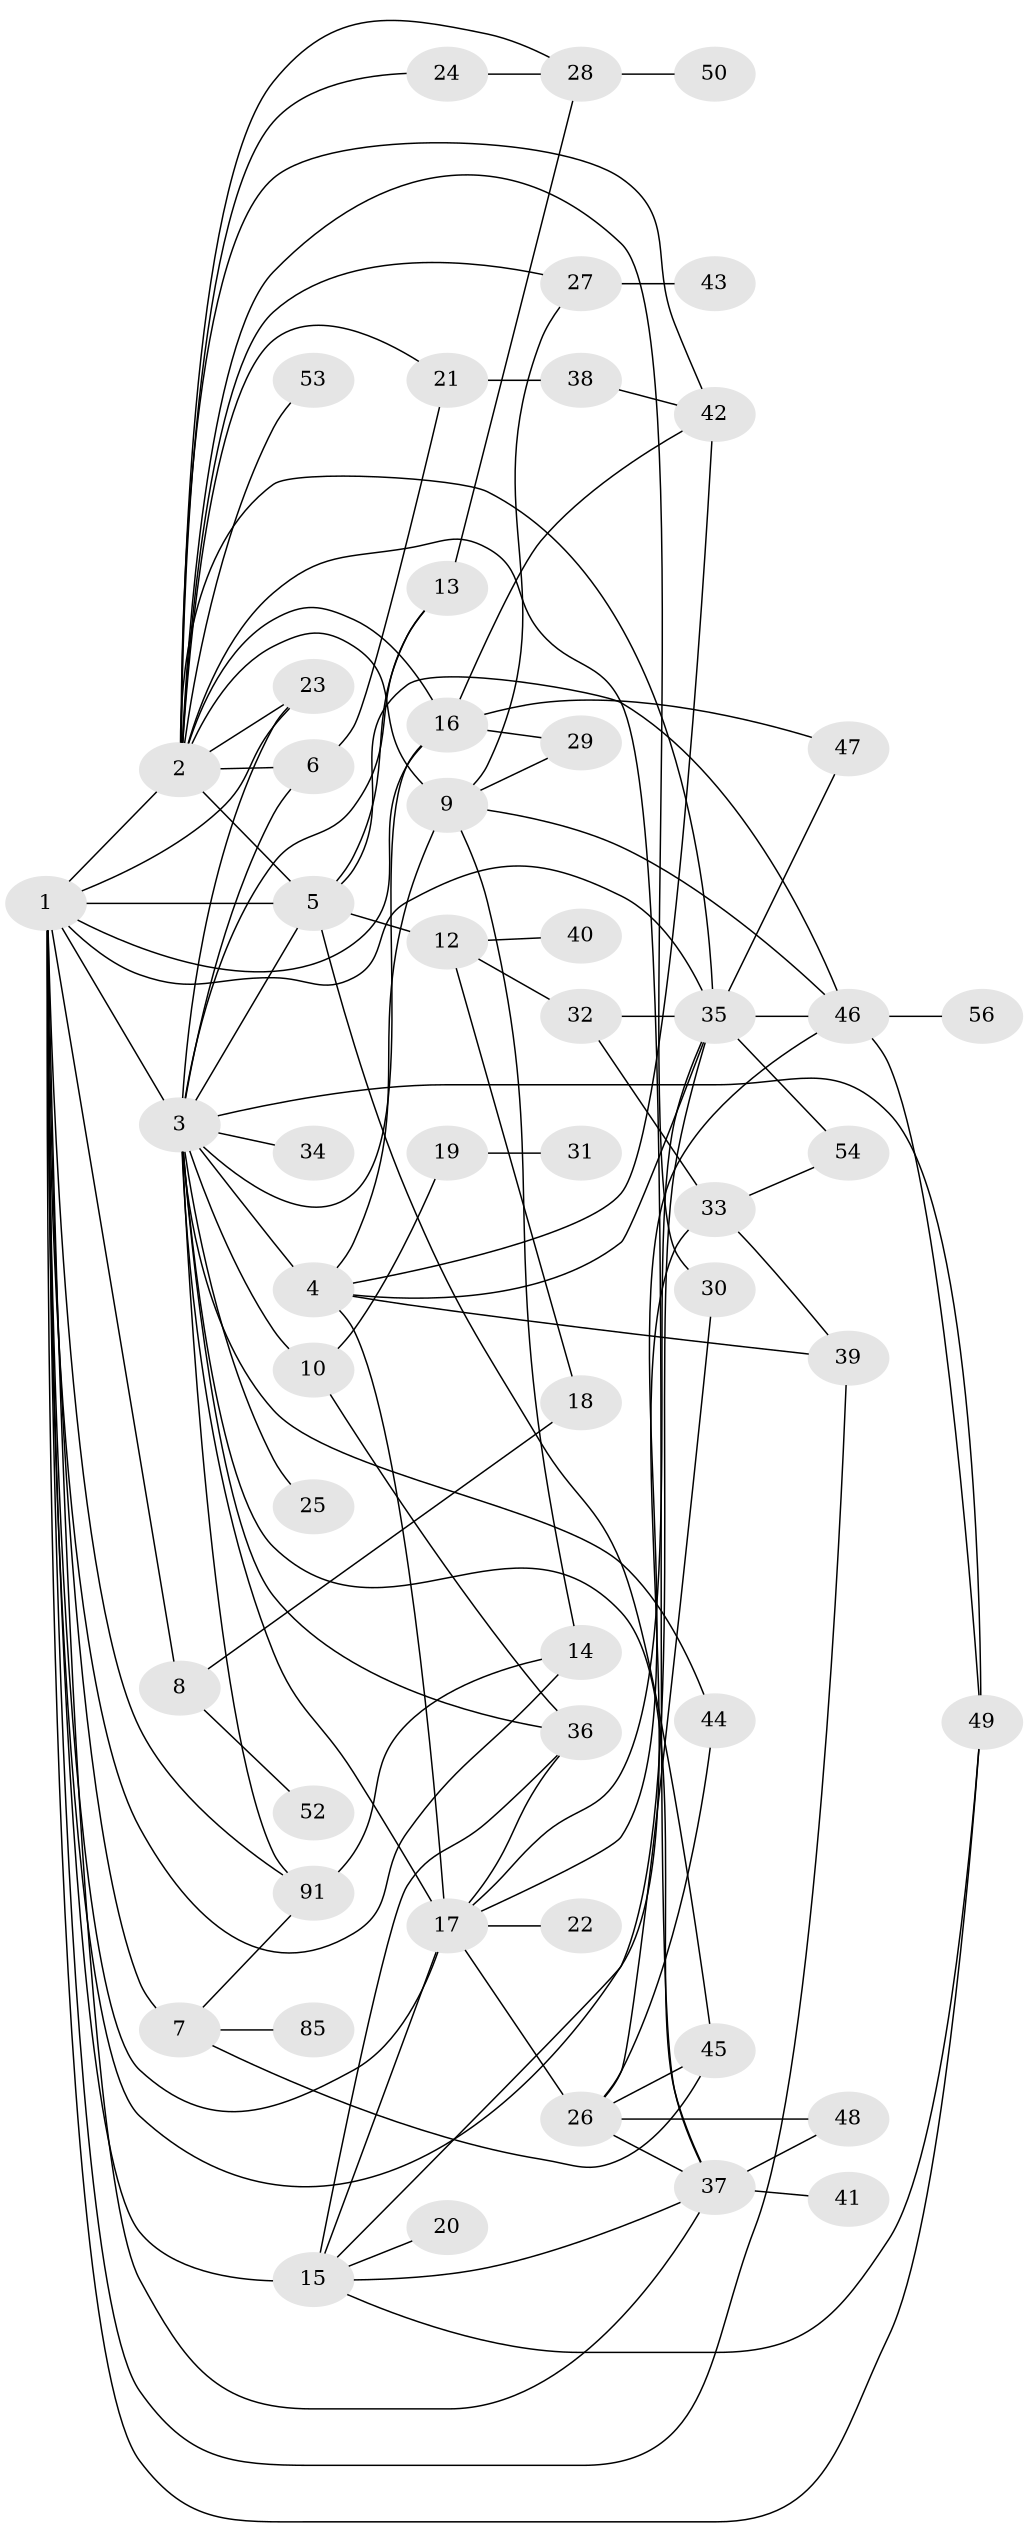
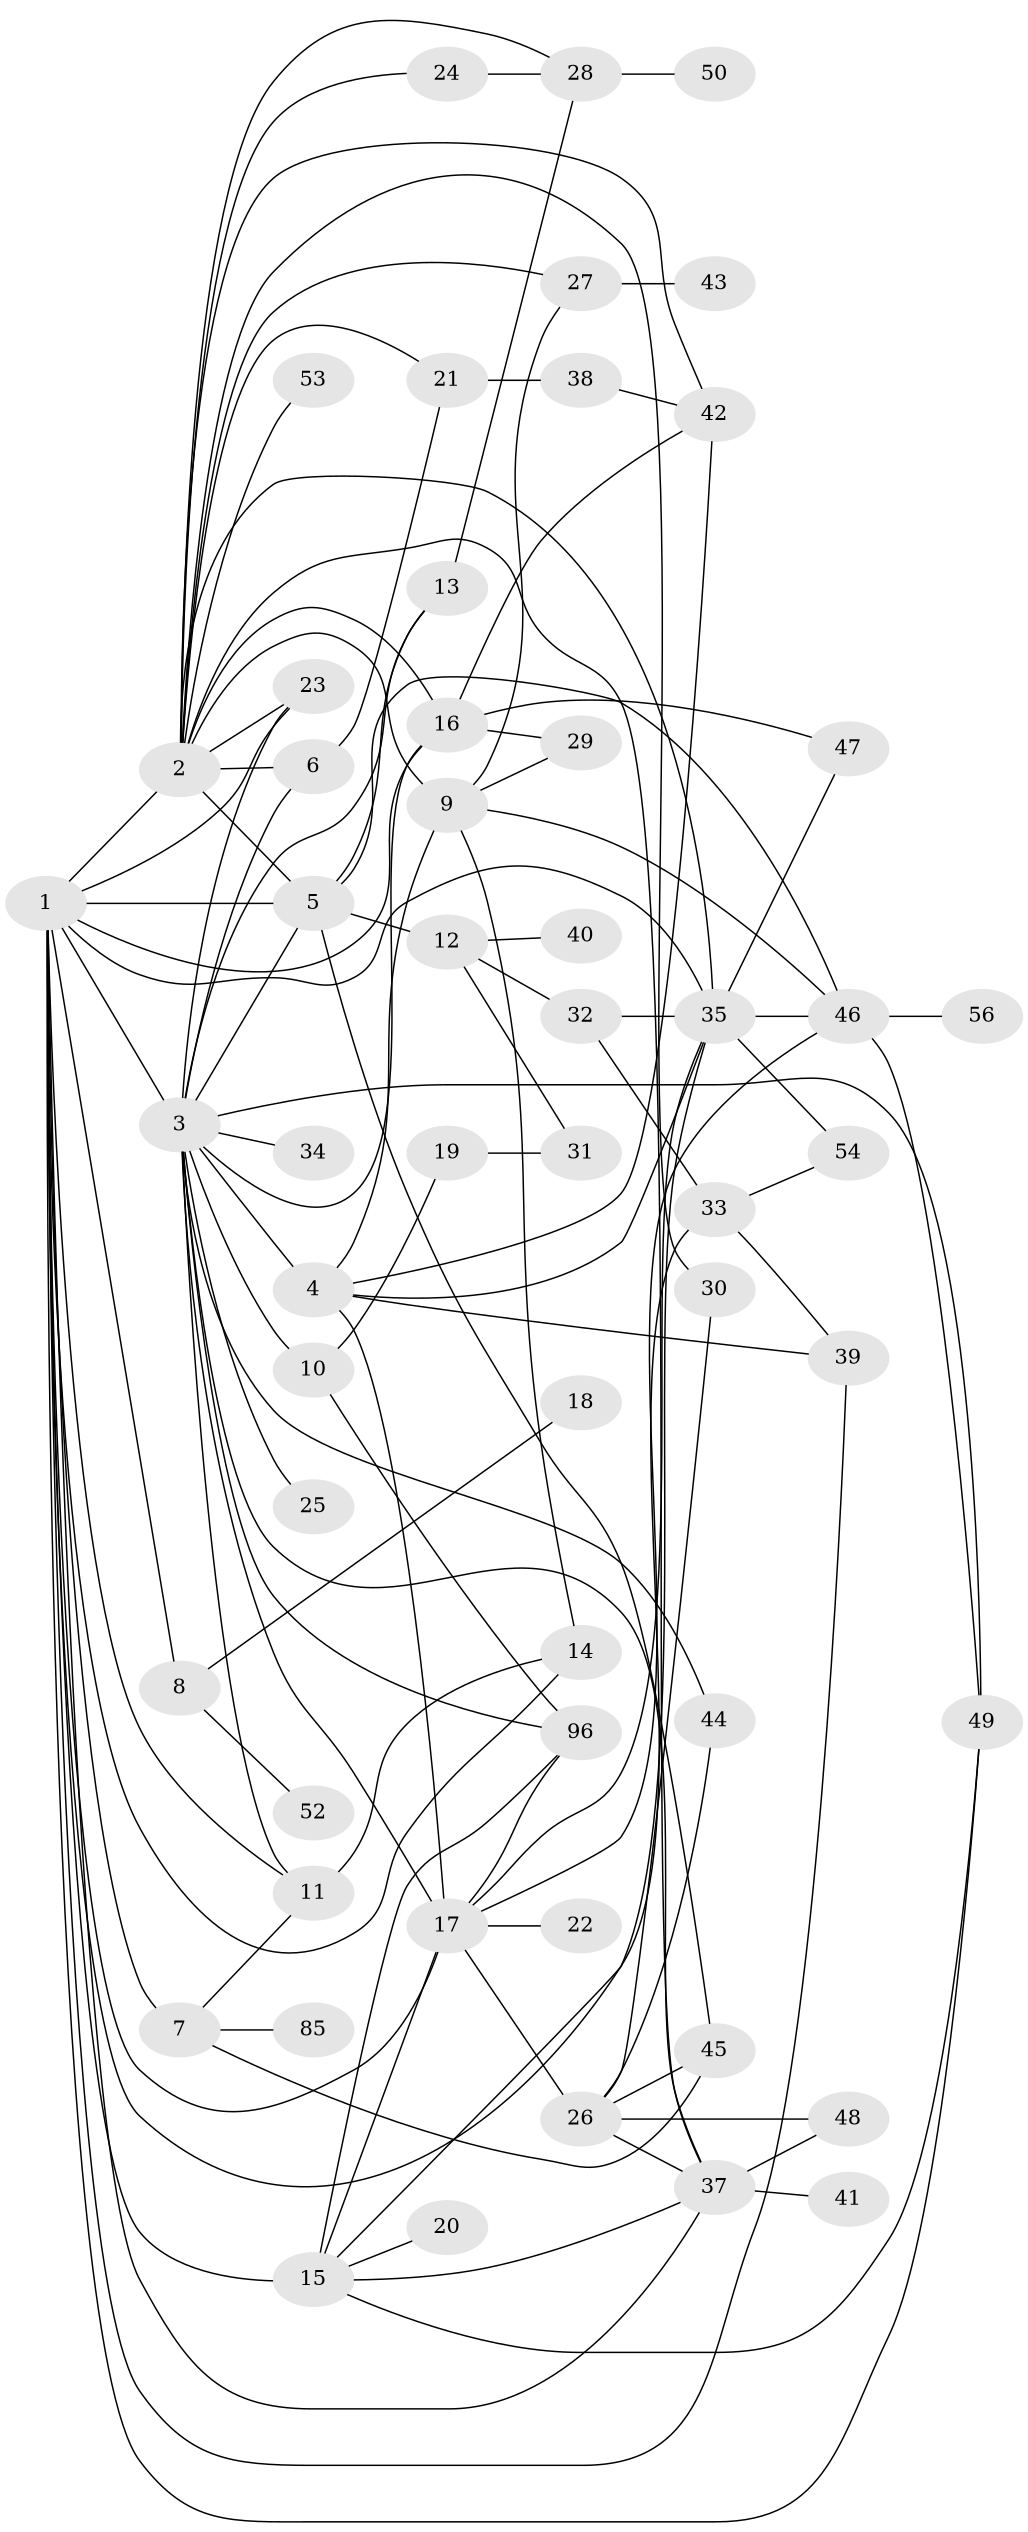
(511, 1162) -> (502, 1027)
(581, 1733) -> (581, 1733)
(314, 1893) -> (314, 1893)
